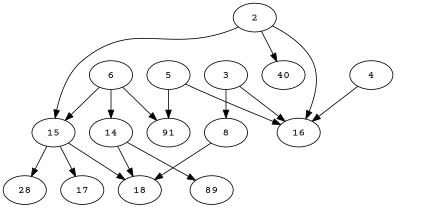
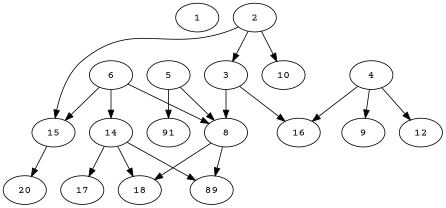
none -> (197, 18)
(312, 60) -> (242, 43)
(284, 75) -> (284, 75)
(137, 101) -> (163, 101)
(231, 104) -> (194, 101)
none -> (363, 133)
none -> (421, 133)
none -> (220, 157)
(66, 158) -> (98, 158)
(93, 159) -> none
(25, 190) -> (25, 190)
